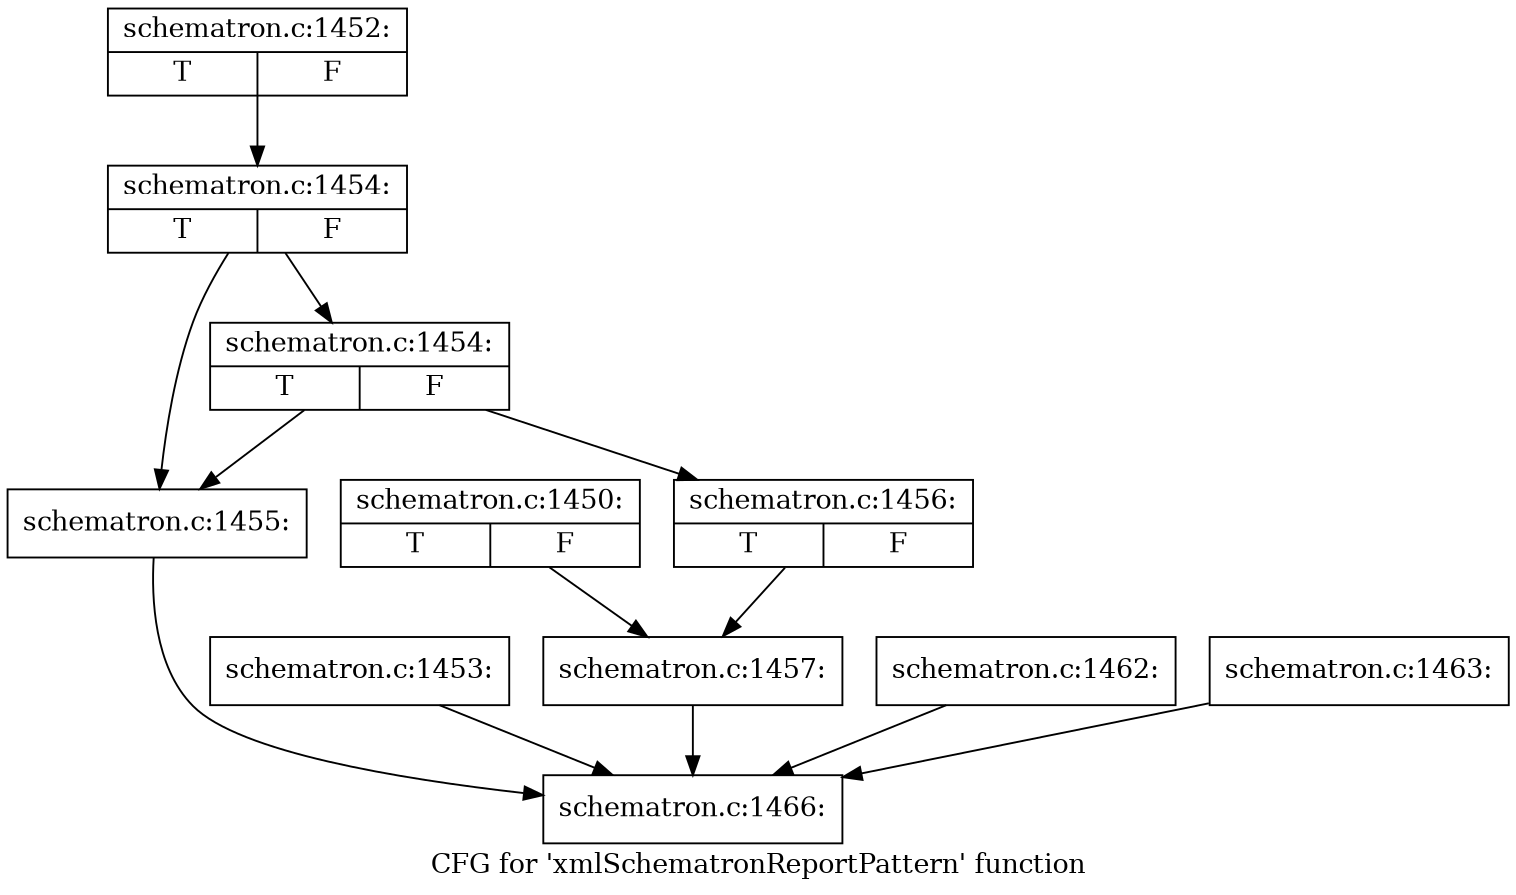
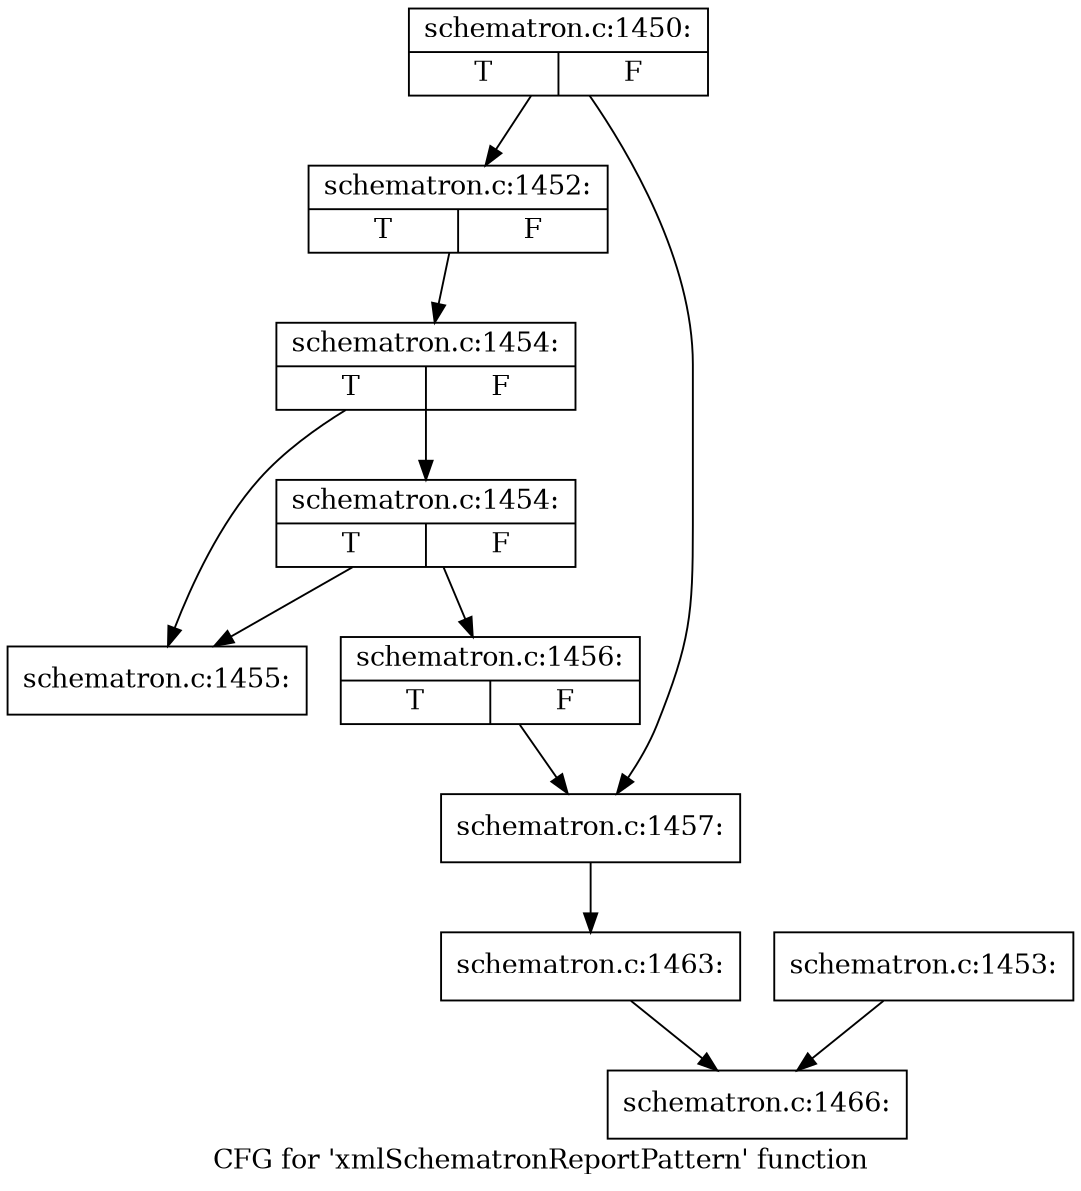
none -> (513, 123)
(1026, 671) -> none
(693, 731) -> (591, 888)
(277, 747) -> none
